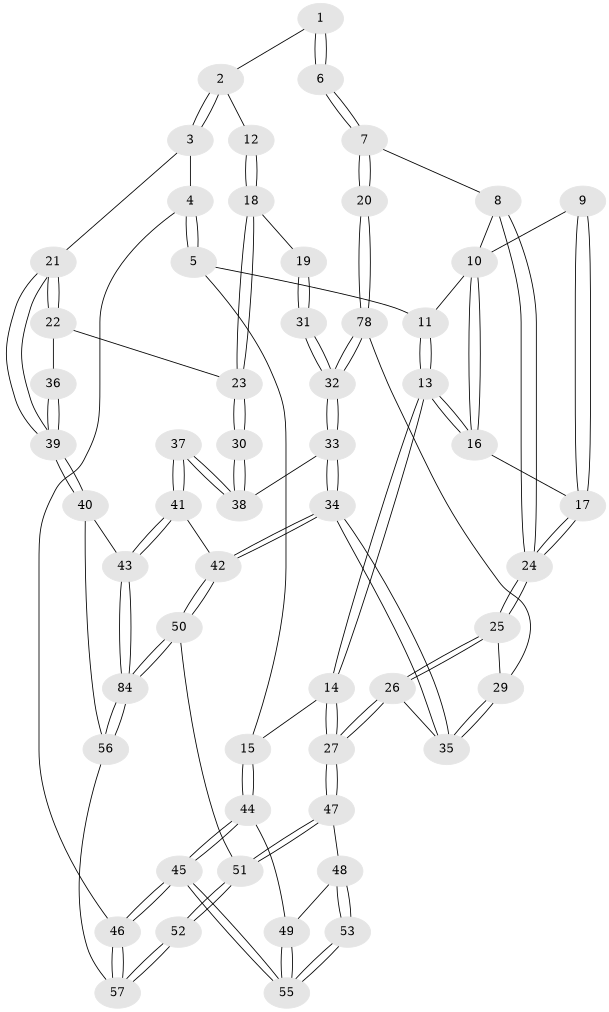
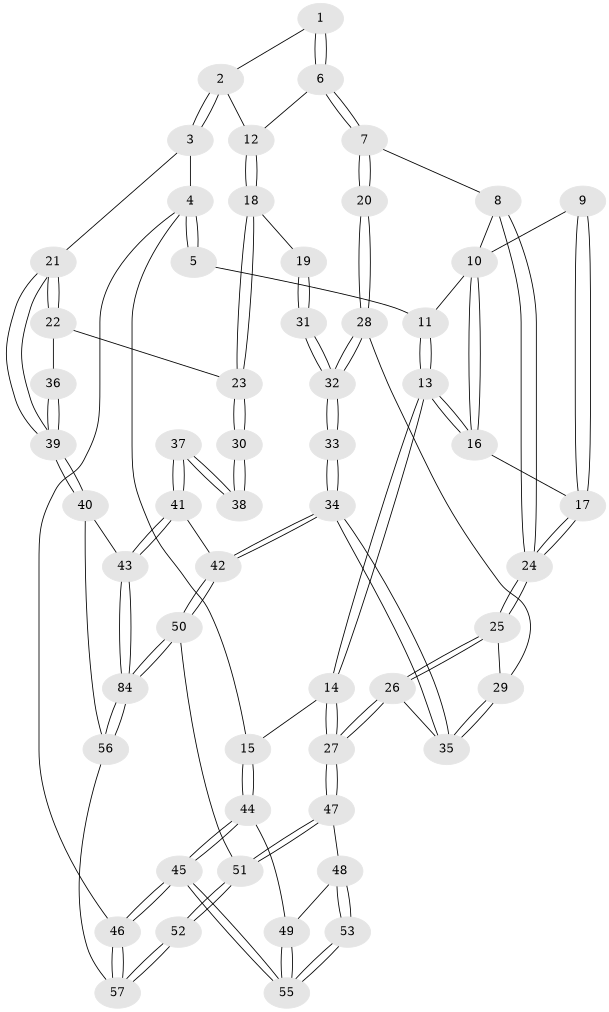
none -> (286, 110)
(365, 323) -> (365, 323)
(292, 472) -> none
(286, 495) -> (135, 482)
